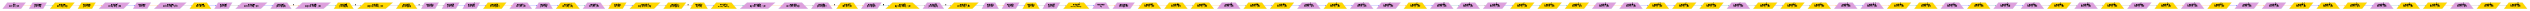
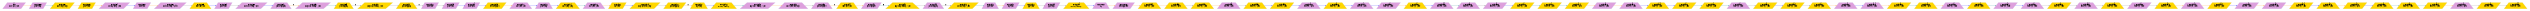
(2382, 6) -> (2382, 6)
